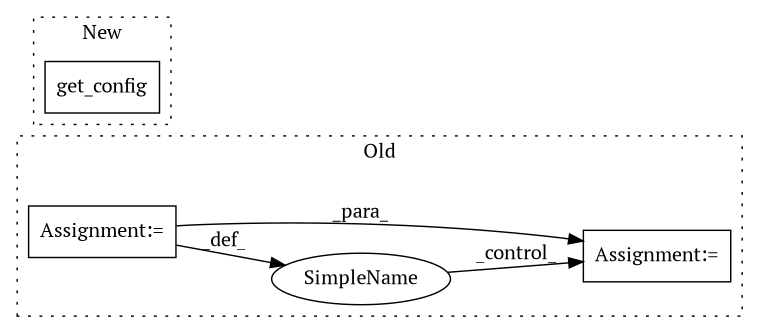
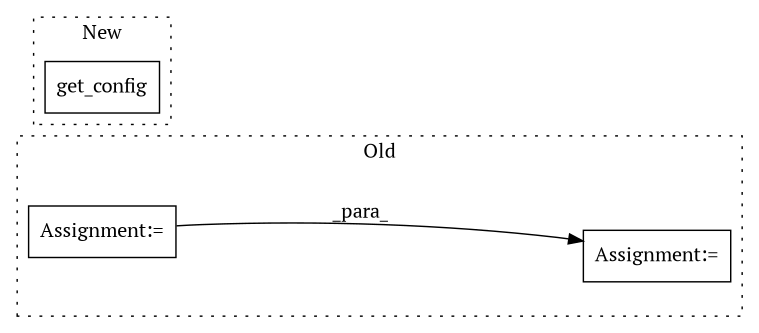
(361, 279) -> none
